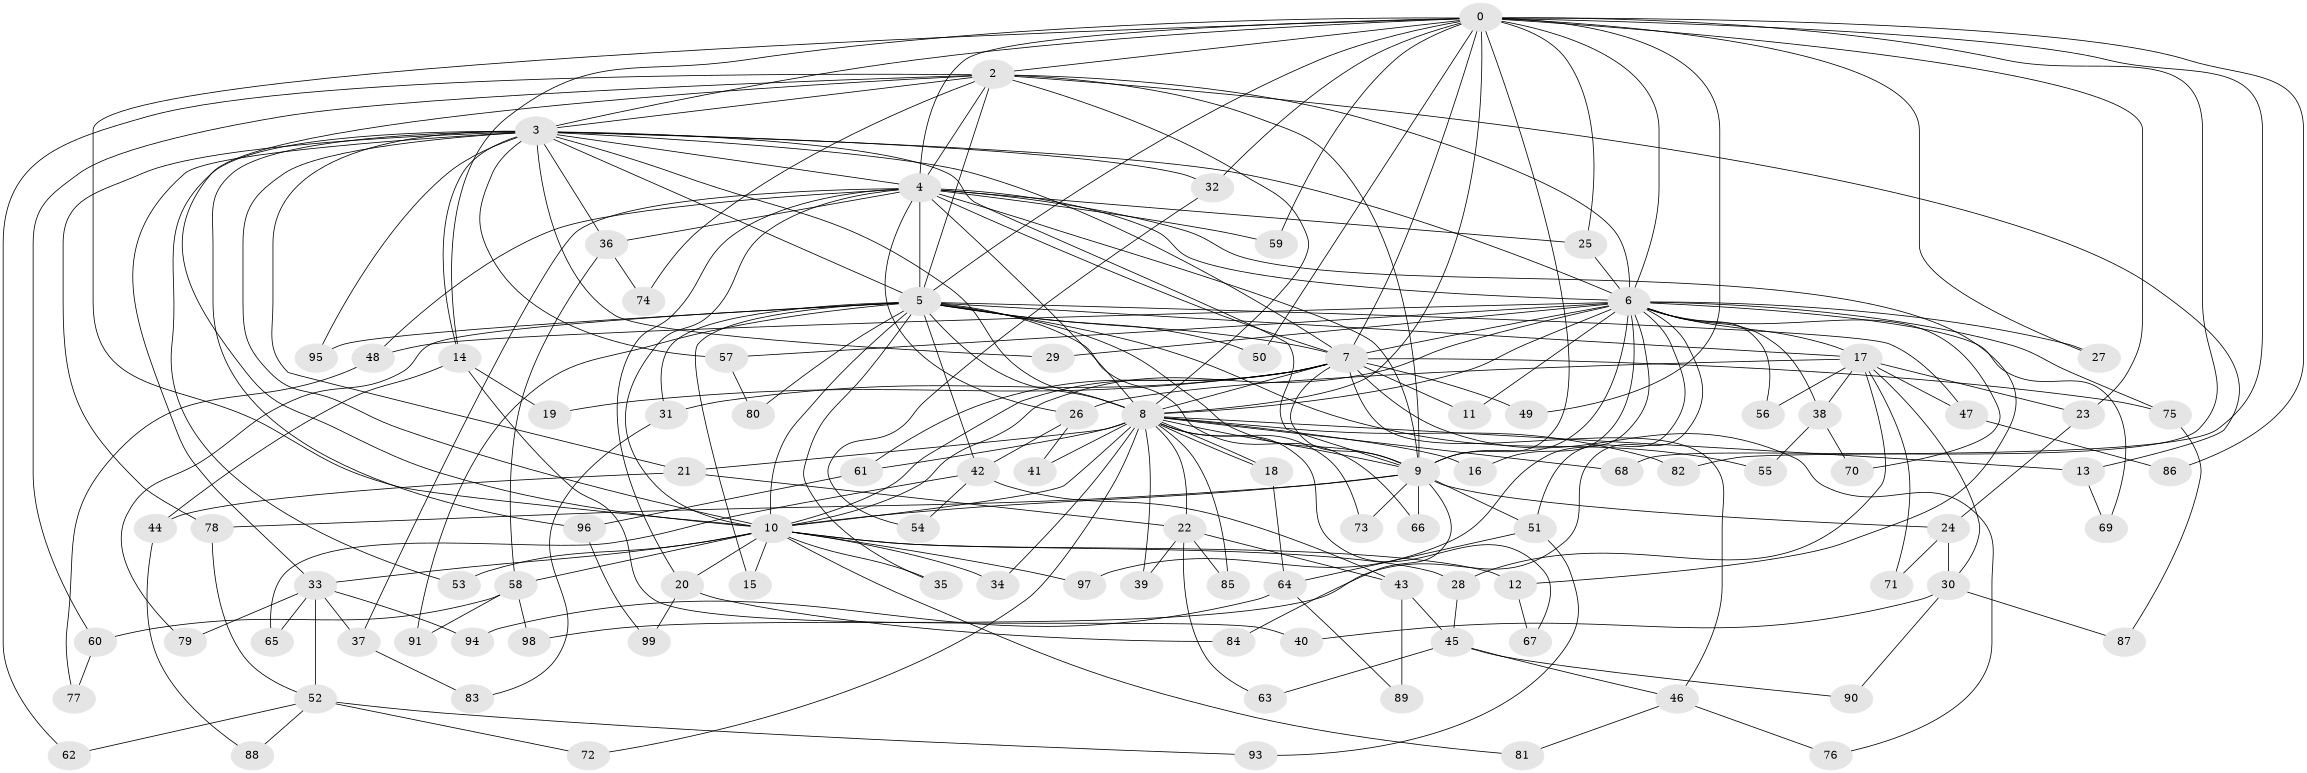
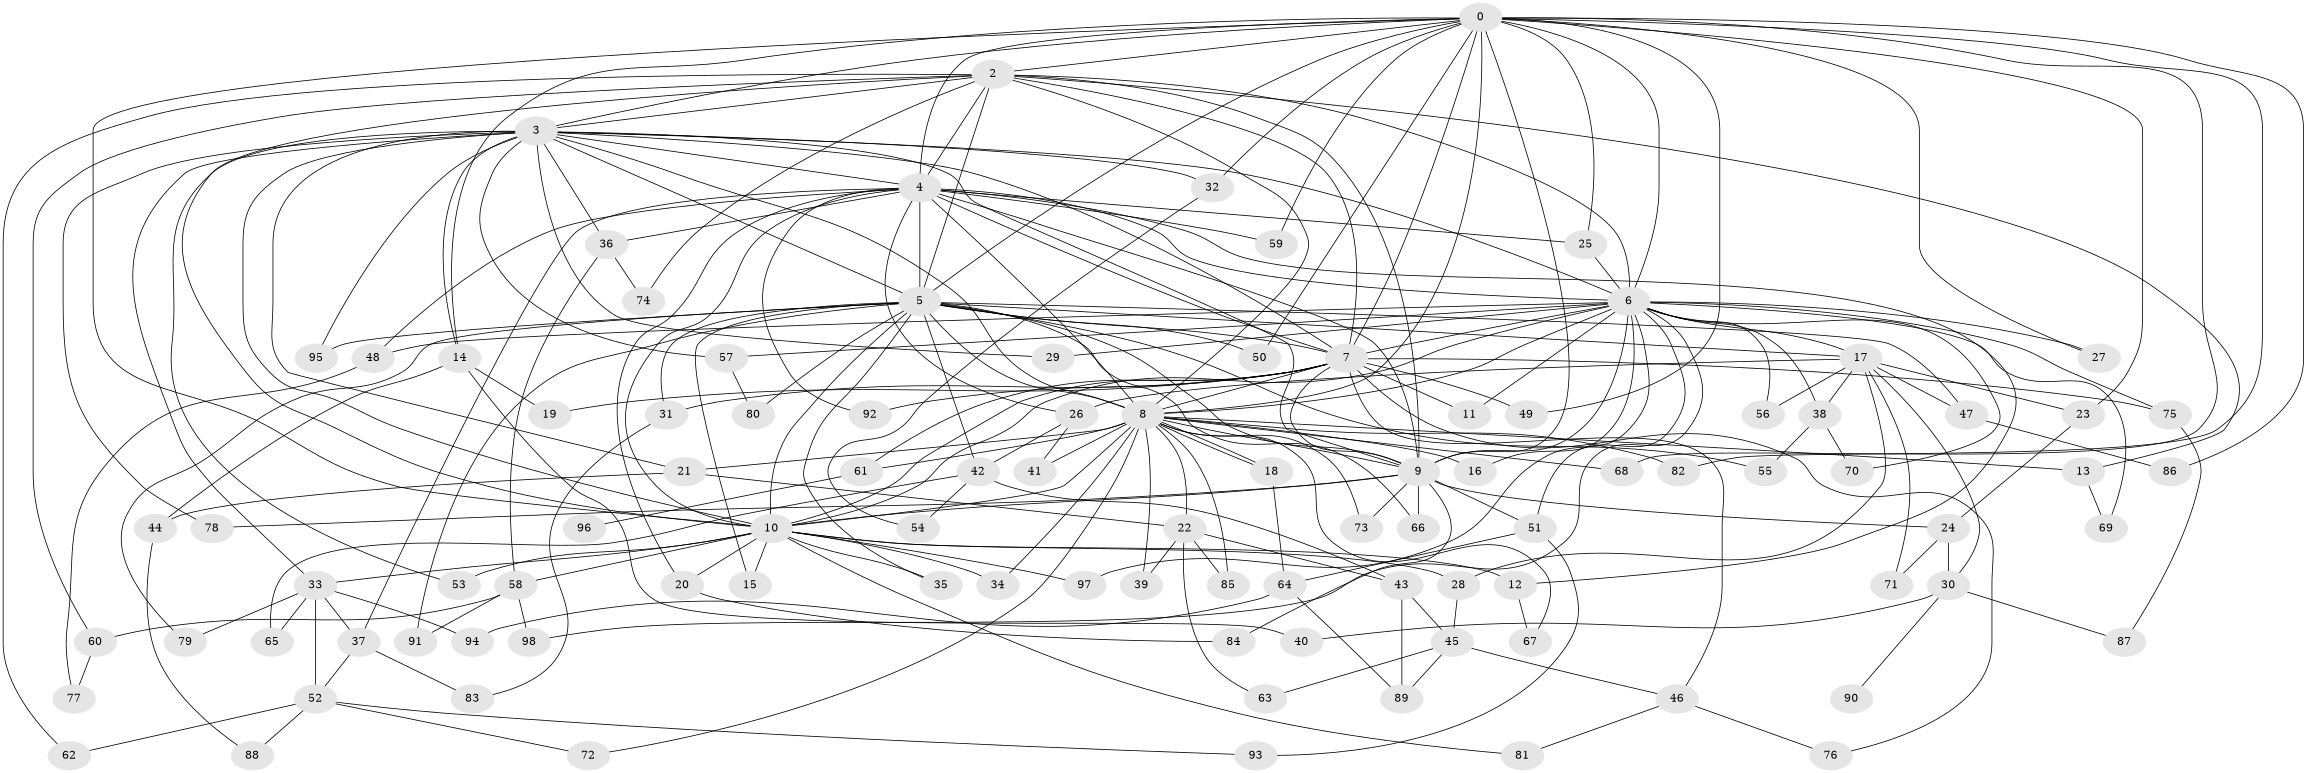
none -> (1249, 132)
(216, 315) -> none
none -> (870, 415)
(230, 633) -> (337, 671)
(649, 642) -> none
(1650, 677) -> (1427, 671)
